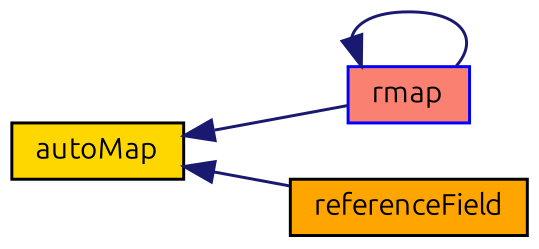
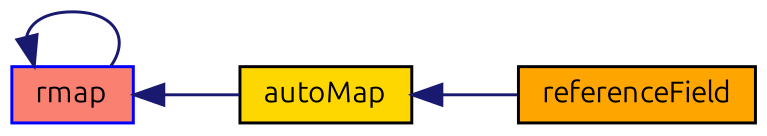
(281, 118) -> (202, 95)
